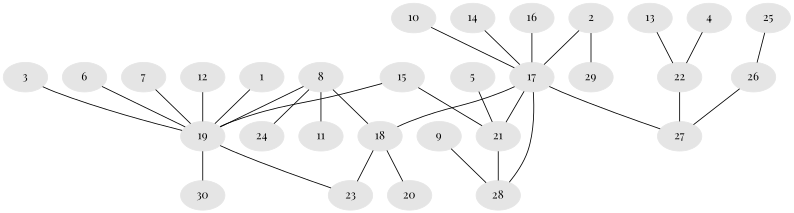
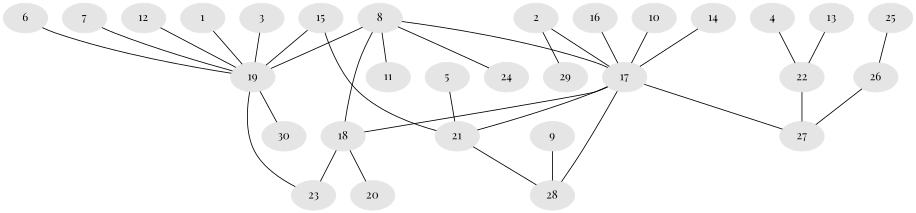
none -> (506, 39)
